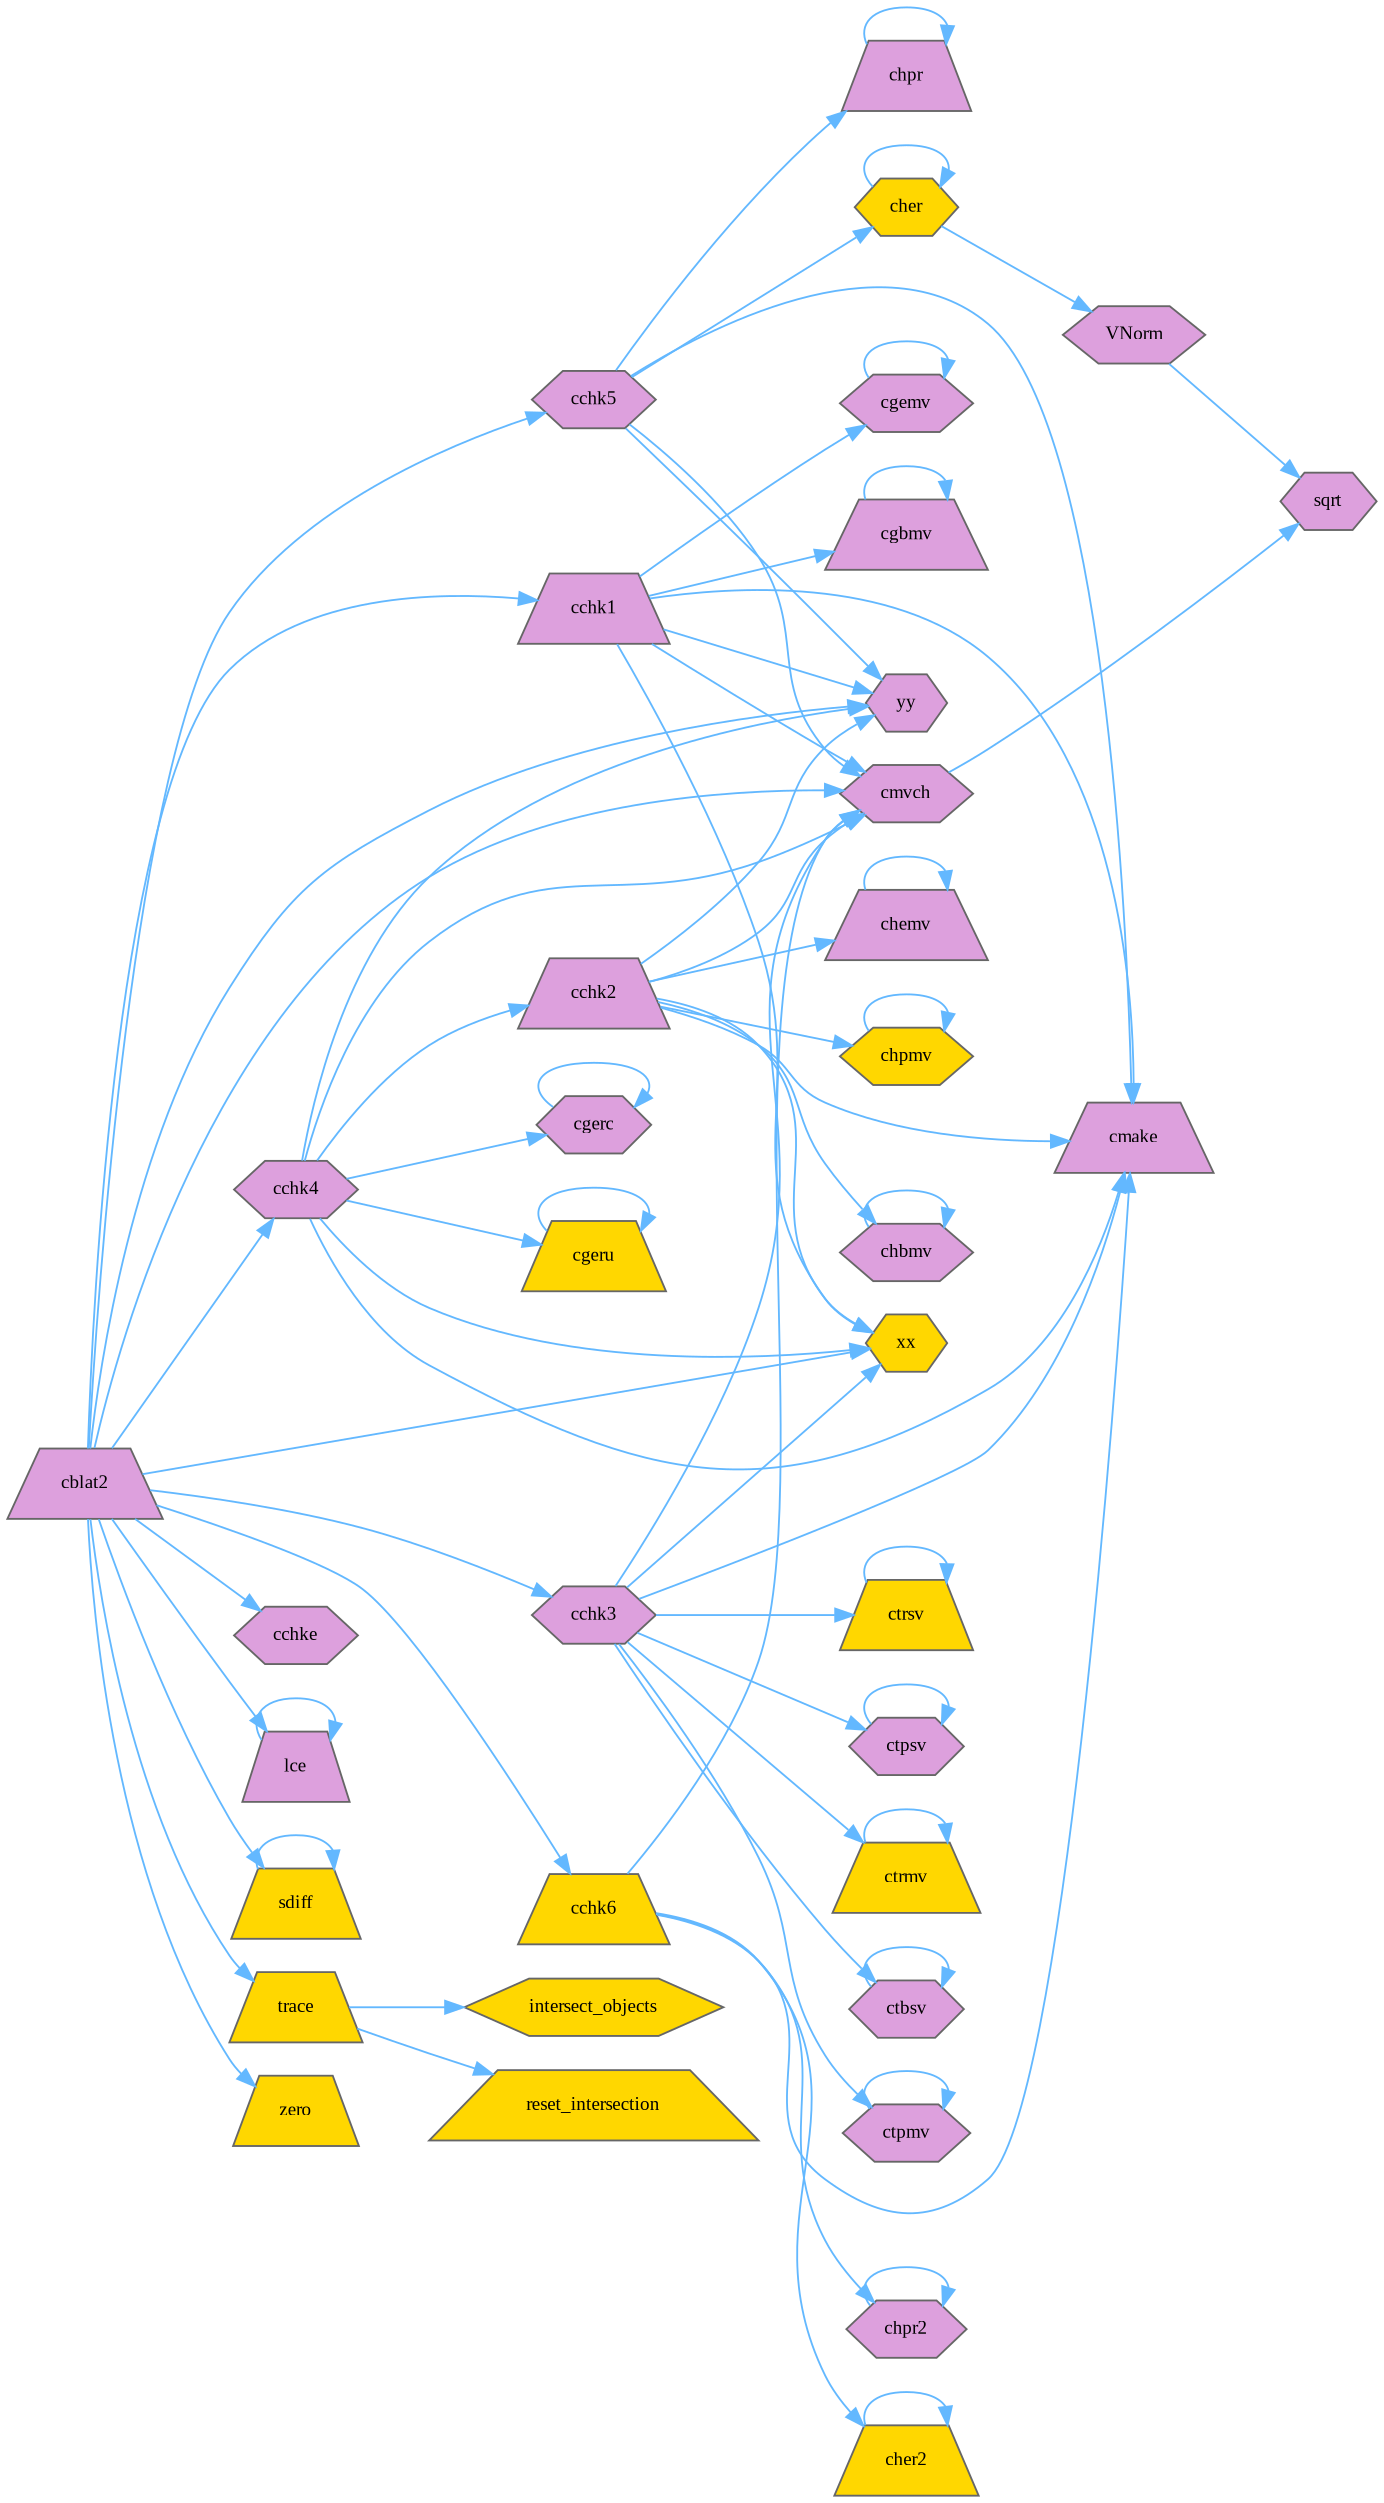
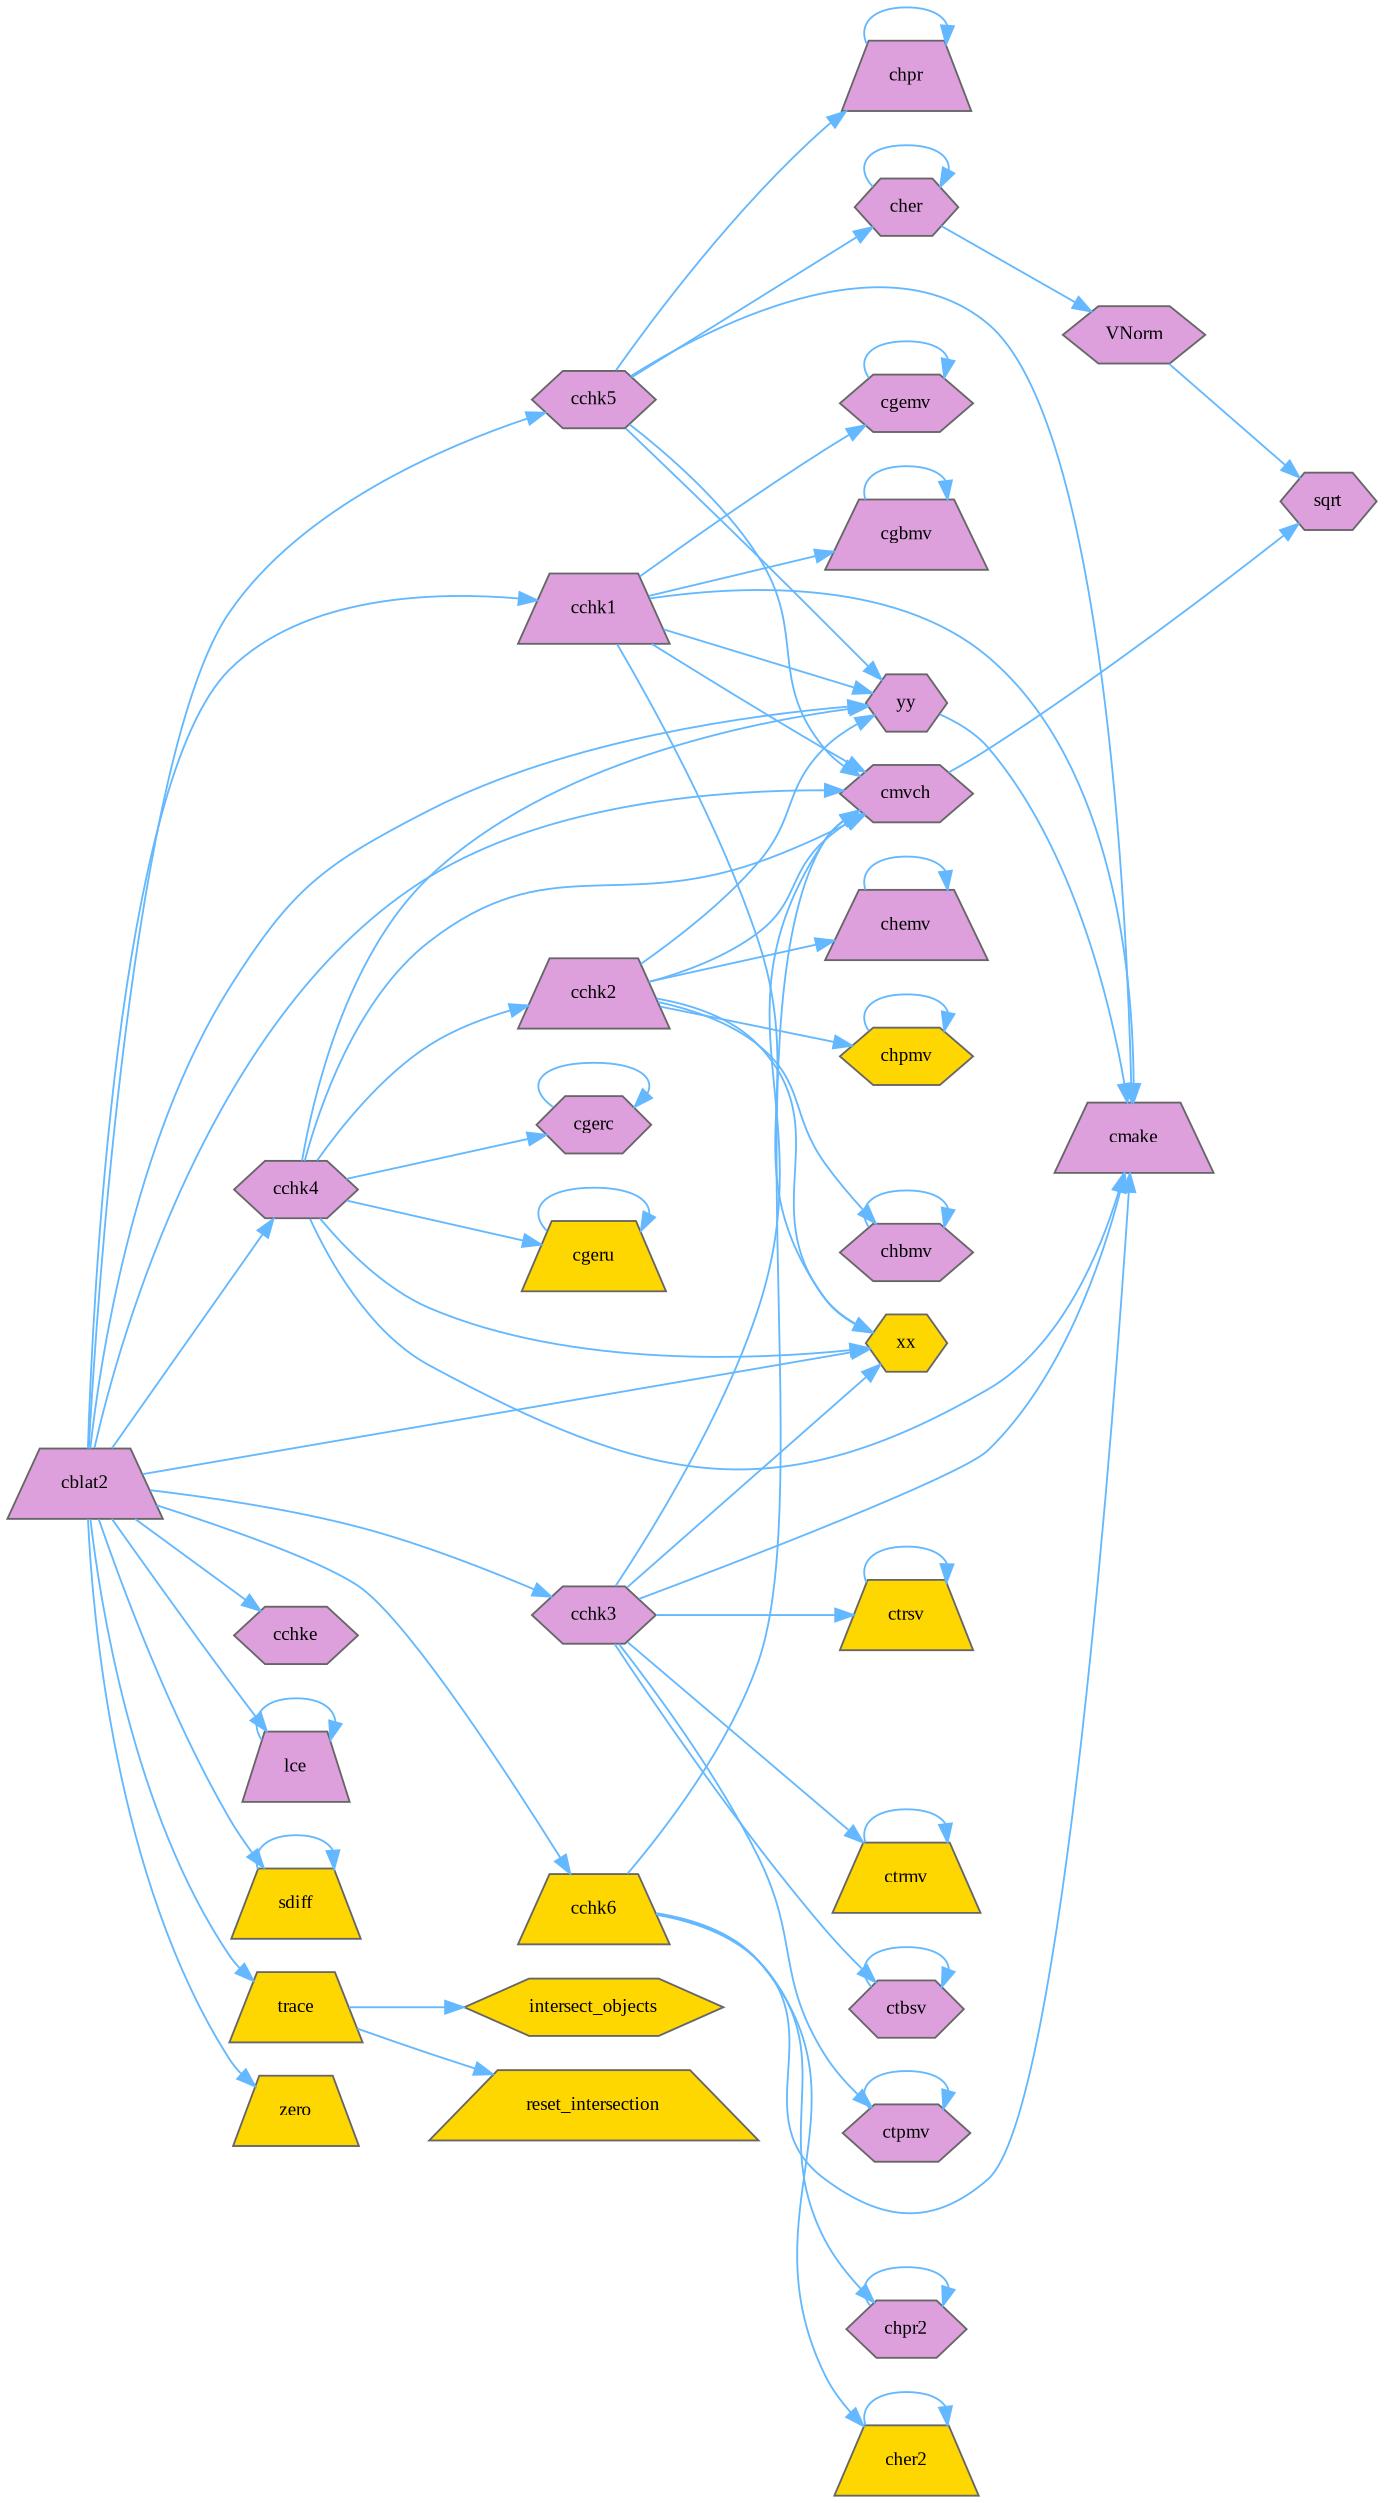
(906, 207) -> (906, 207)
(842, 1109) -> (1066, 879)
(906, 1746) -> none
